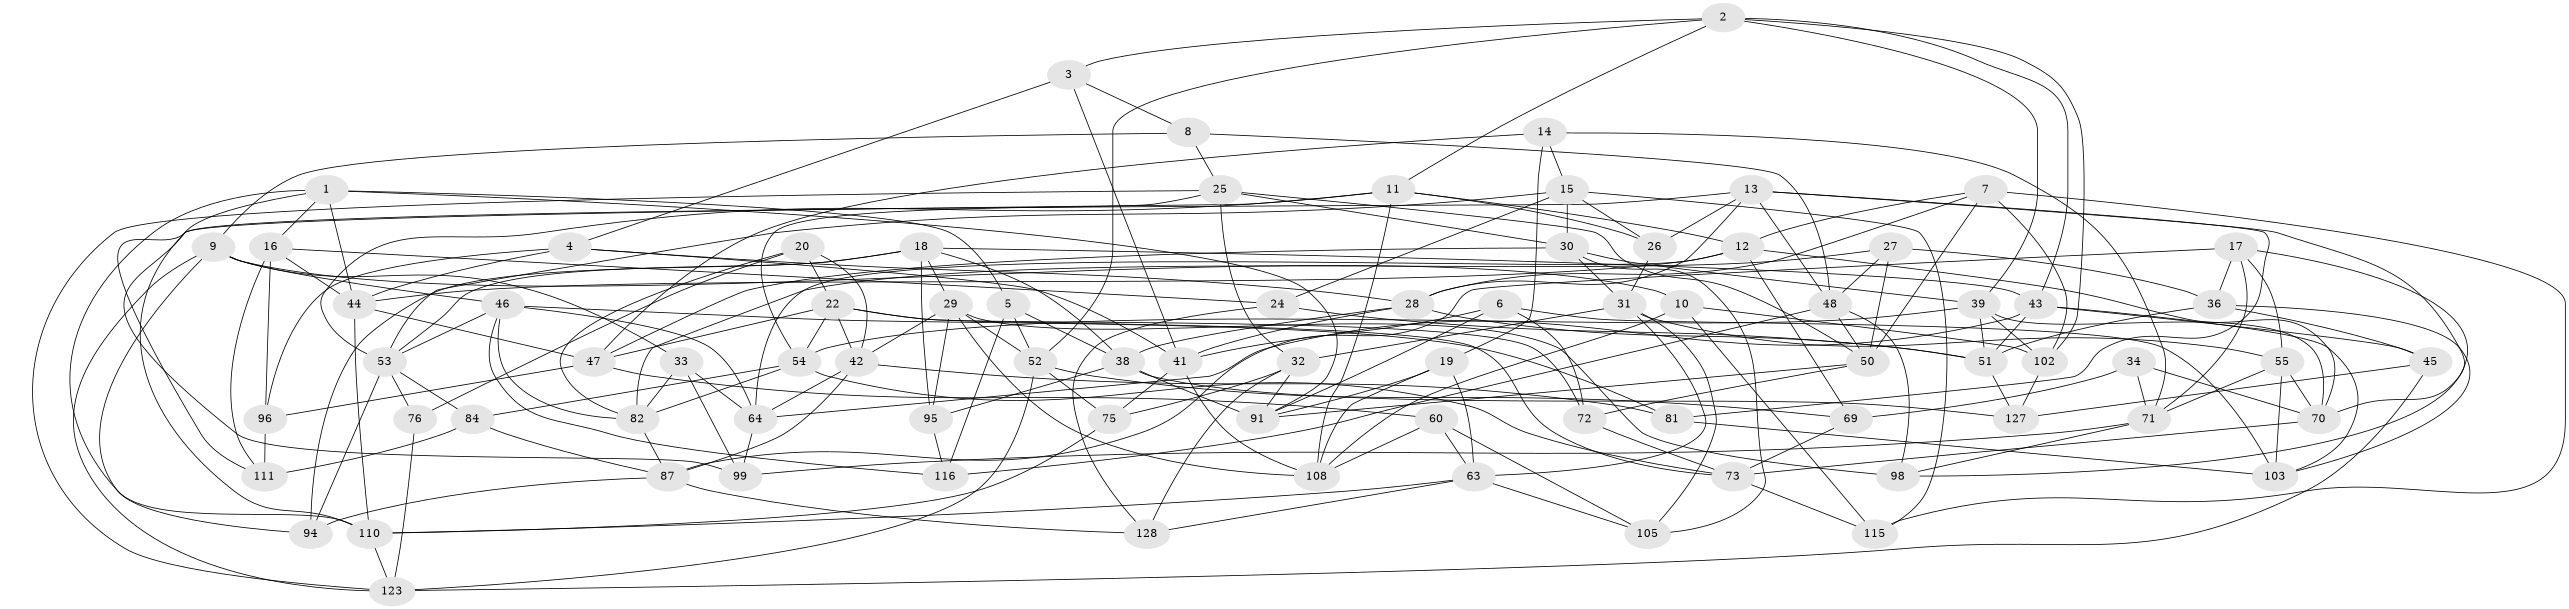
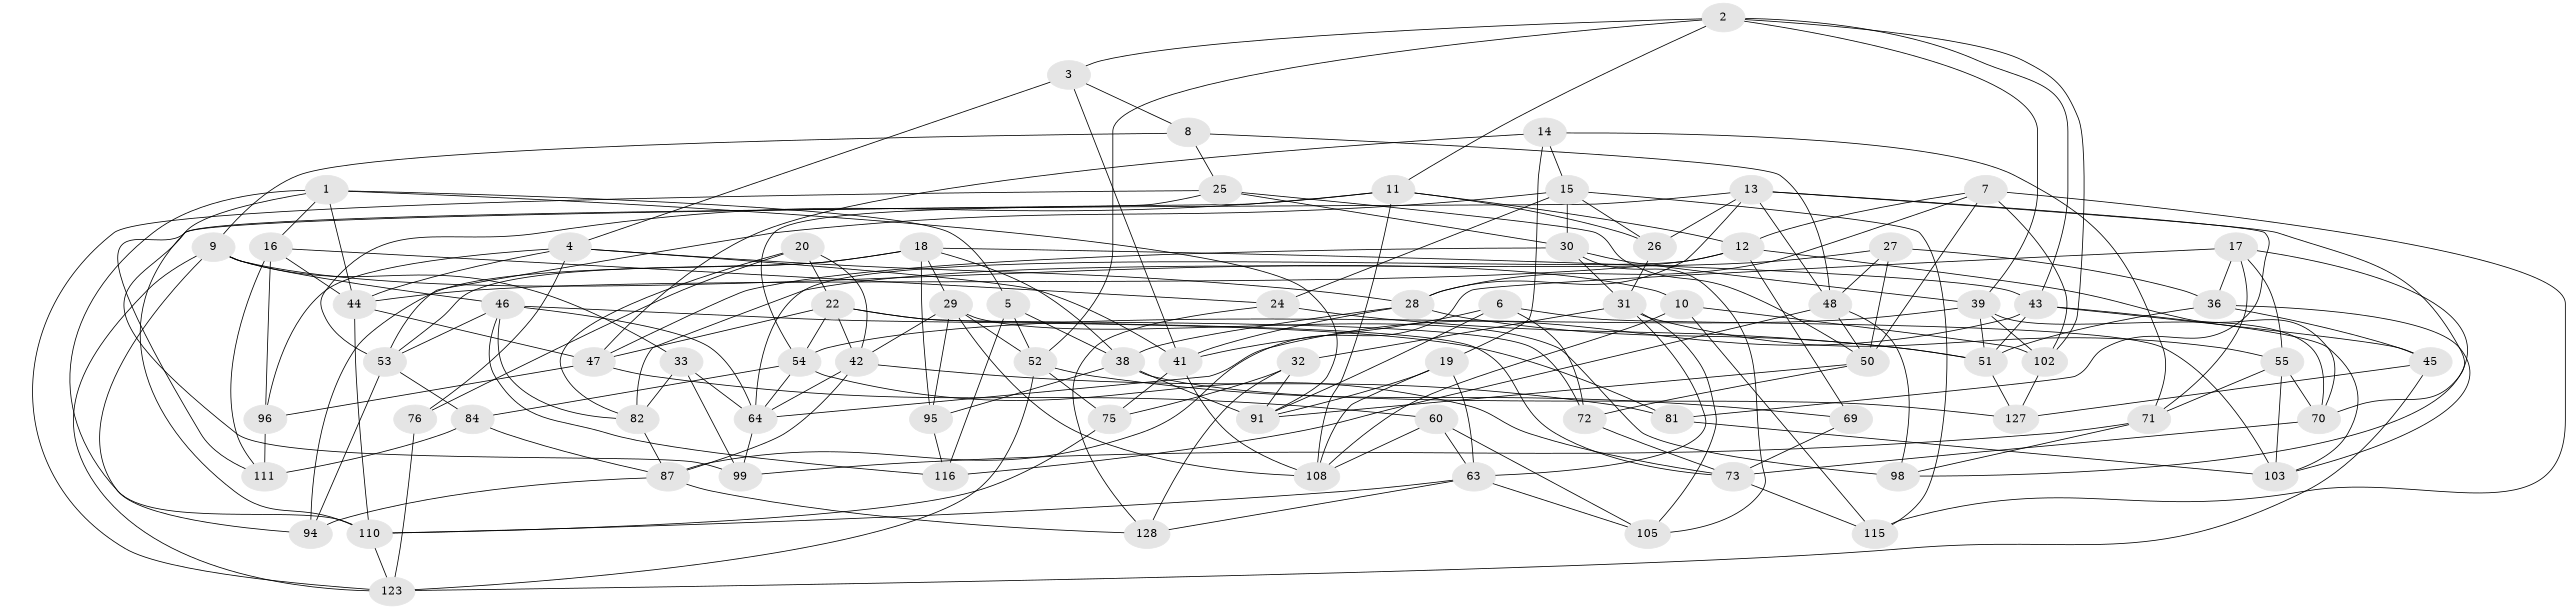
(1236, 290) -> none
(2134, 362) -> none
(400, 391) -> (505, 348)
(712, 393) -> (774, 395)
